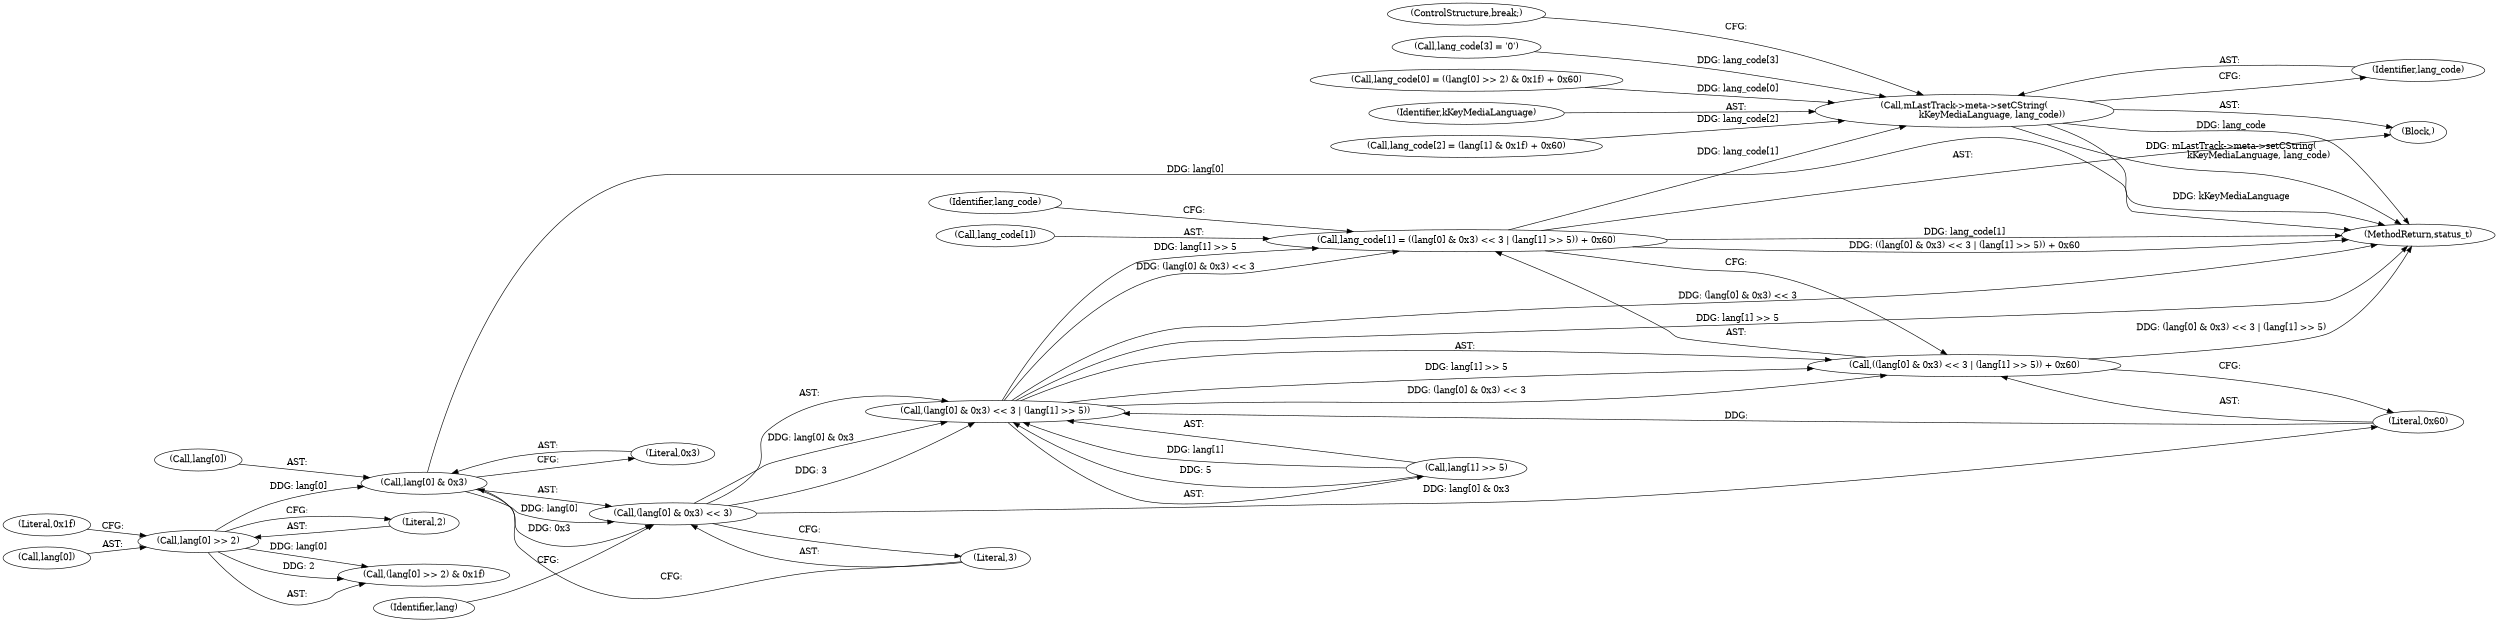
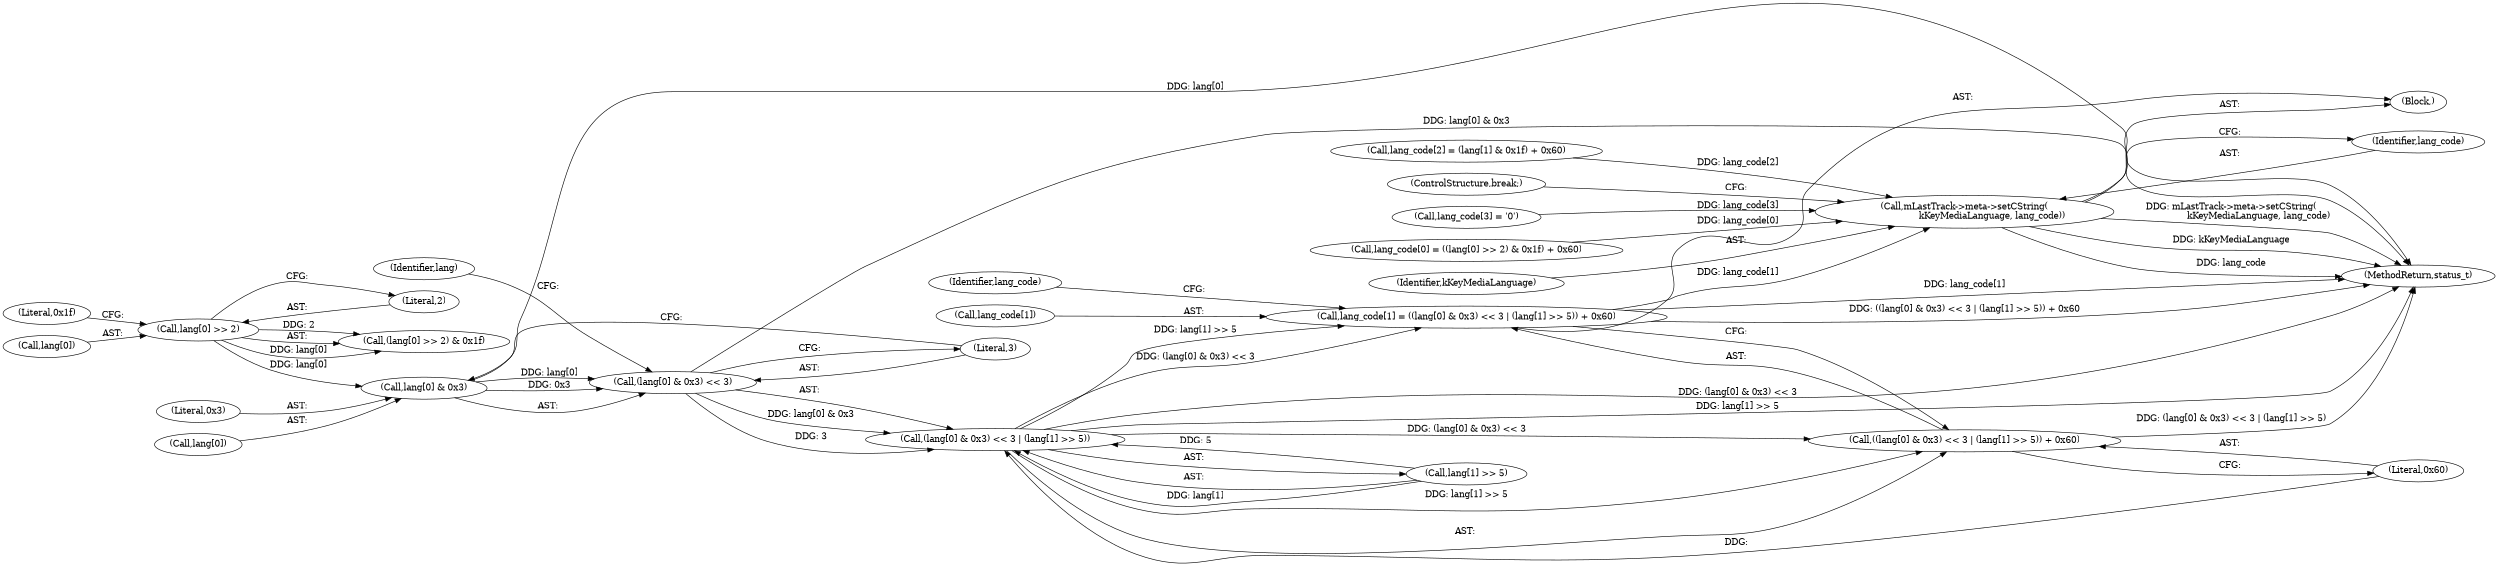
(552, 468) -> none
(1565, 500) -> (1550, 127)
